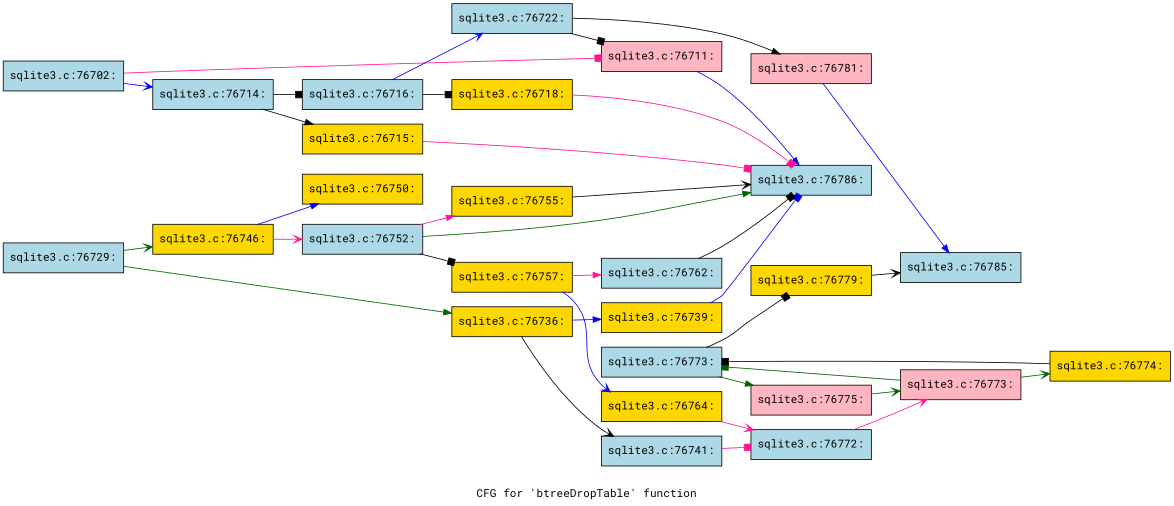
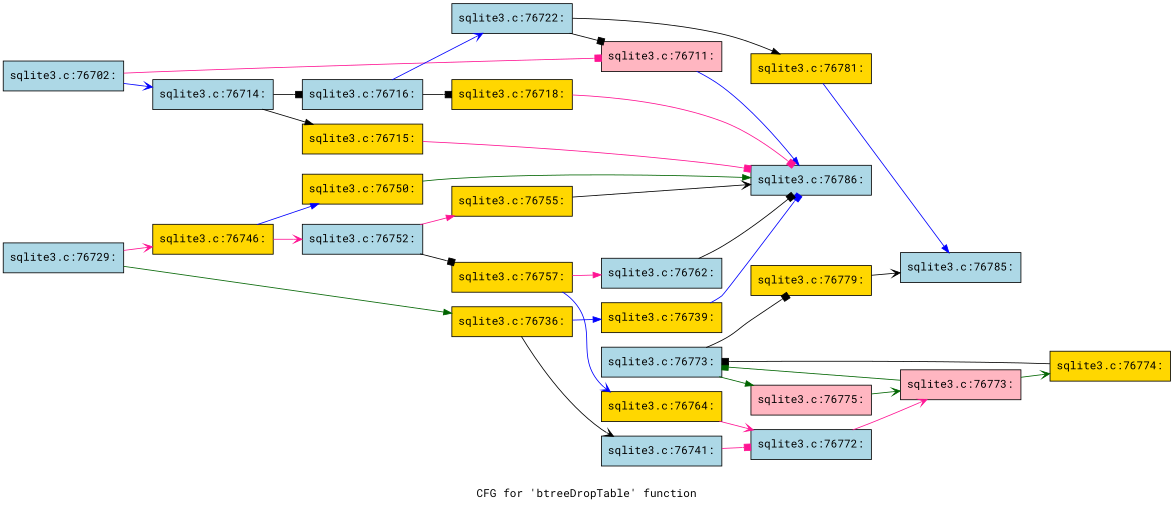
(811, 69) -> (811, 69)
(584, 222) -> (583, 175)
(134, 249) -> (134, 249)
